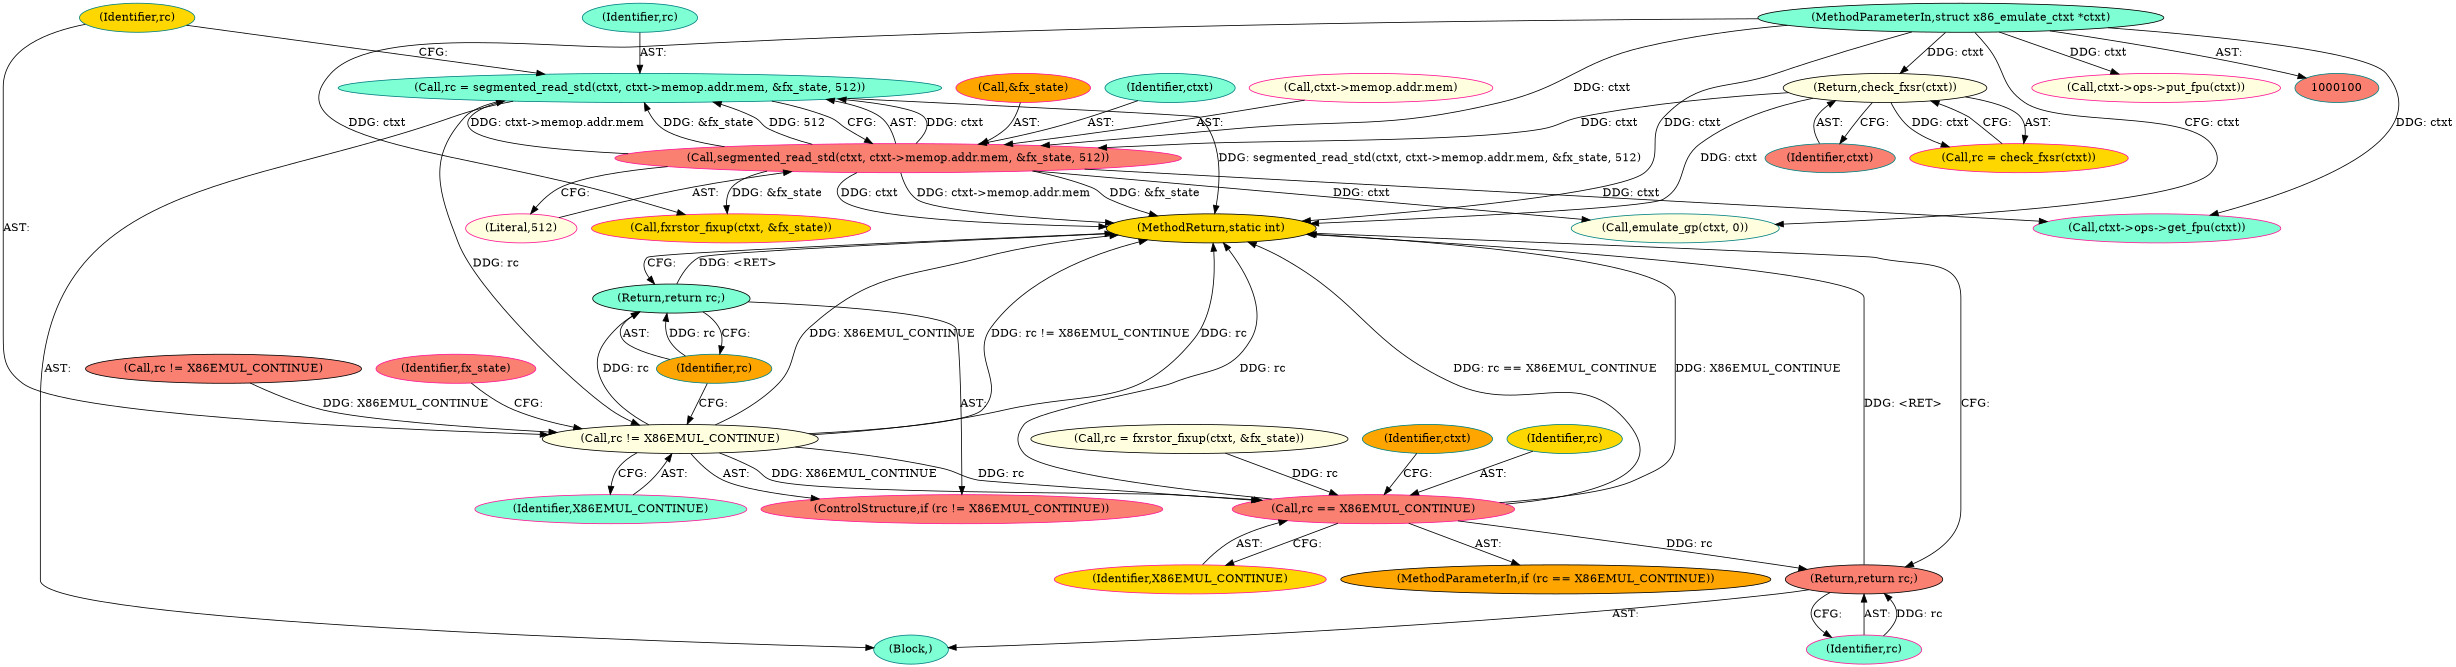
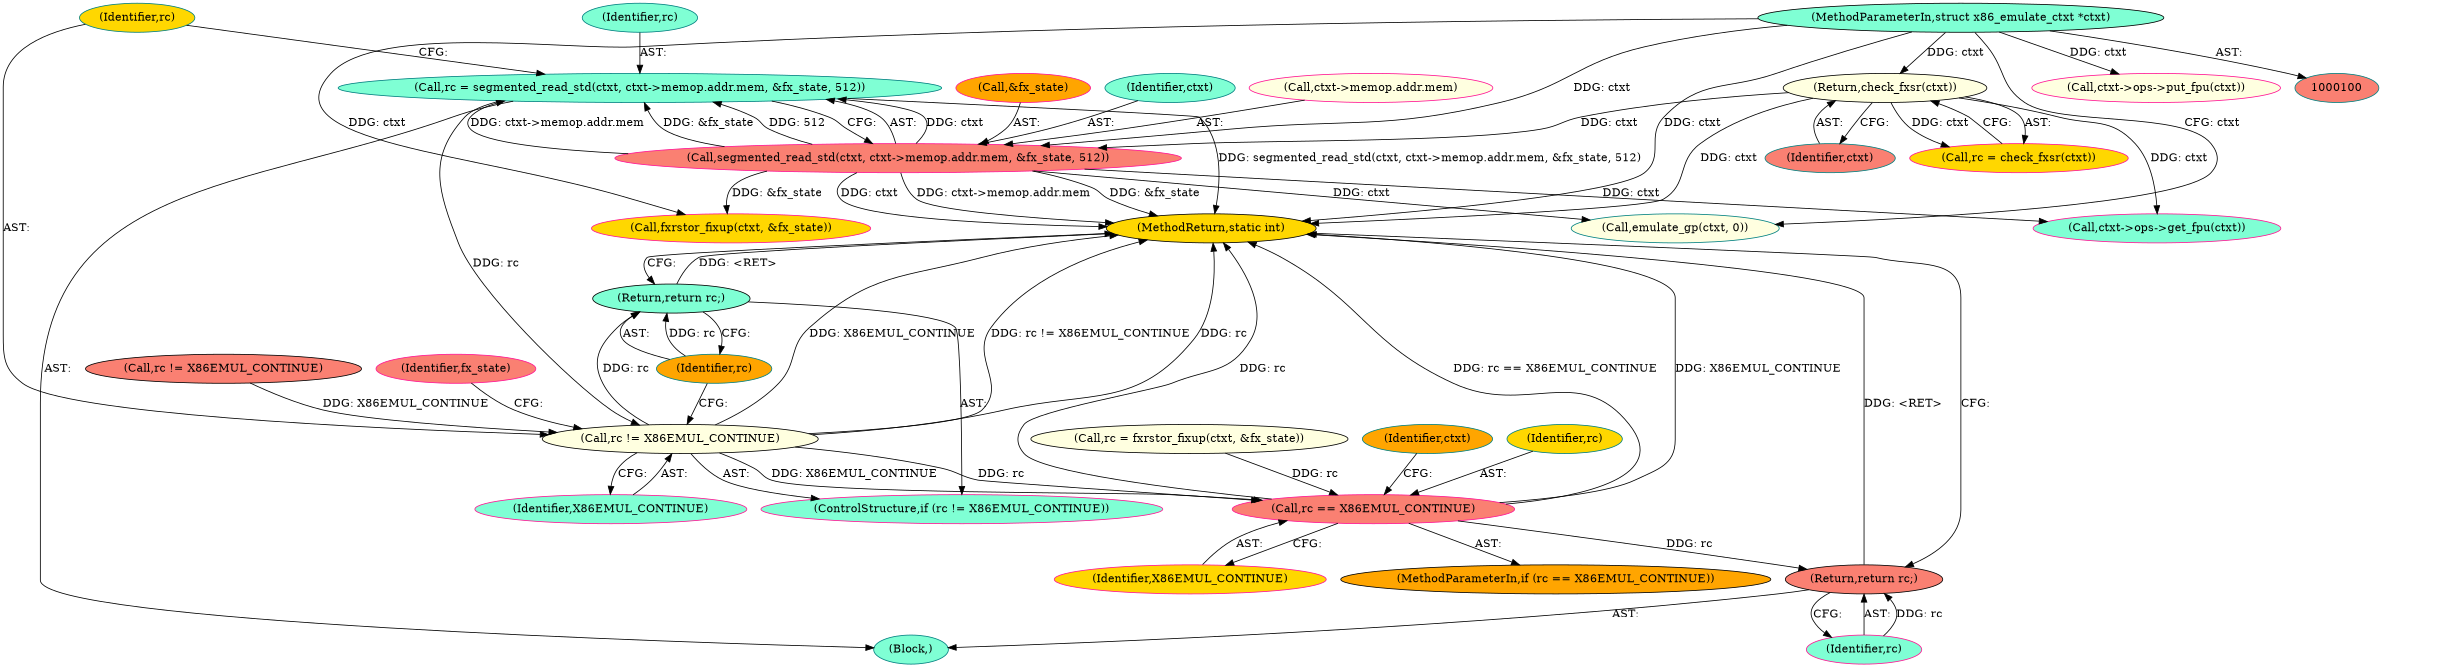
(2374, 66) -> (2082, 121)
(521, 228) -> none
(962, 509) -> (962, 509)
